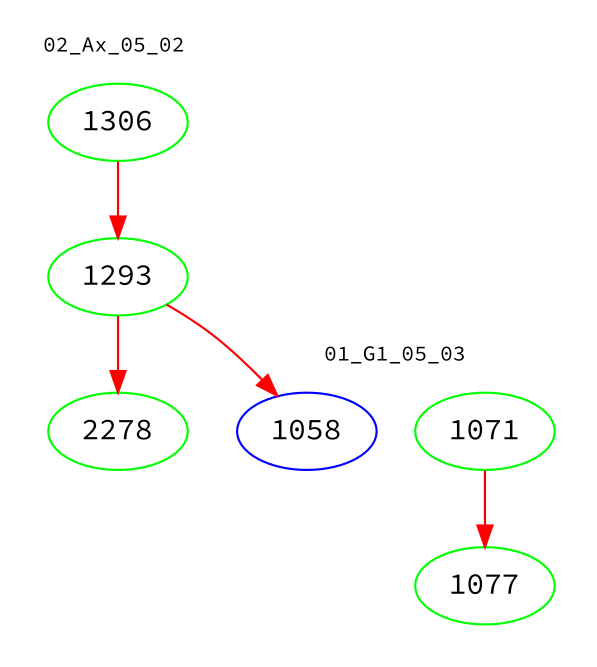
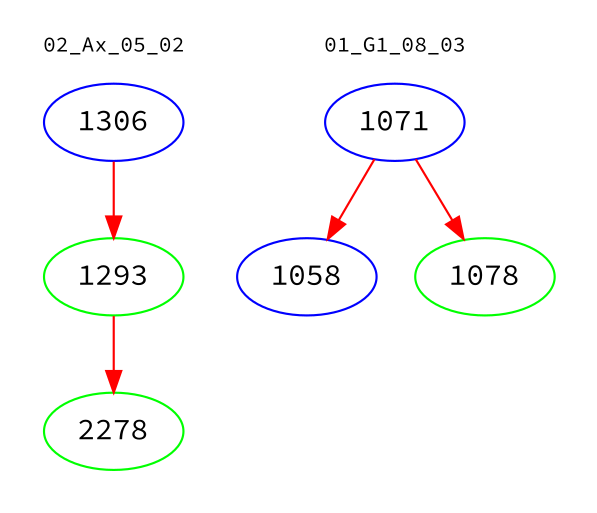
(118, 122) -> (114, 122)
(236, 354) -> (357, 190)
(396, 355) -> (396, 46)
(485, 431) -> (395, 122)
(485, 586) -> (485, 277)
